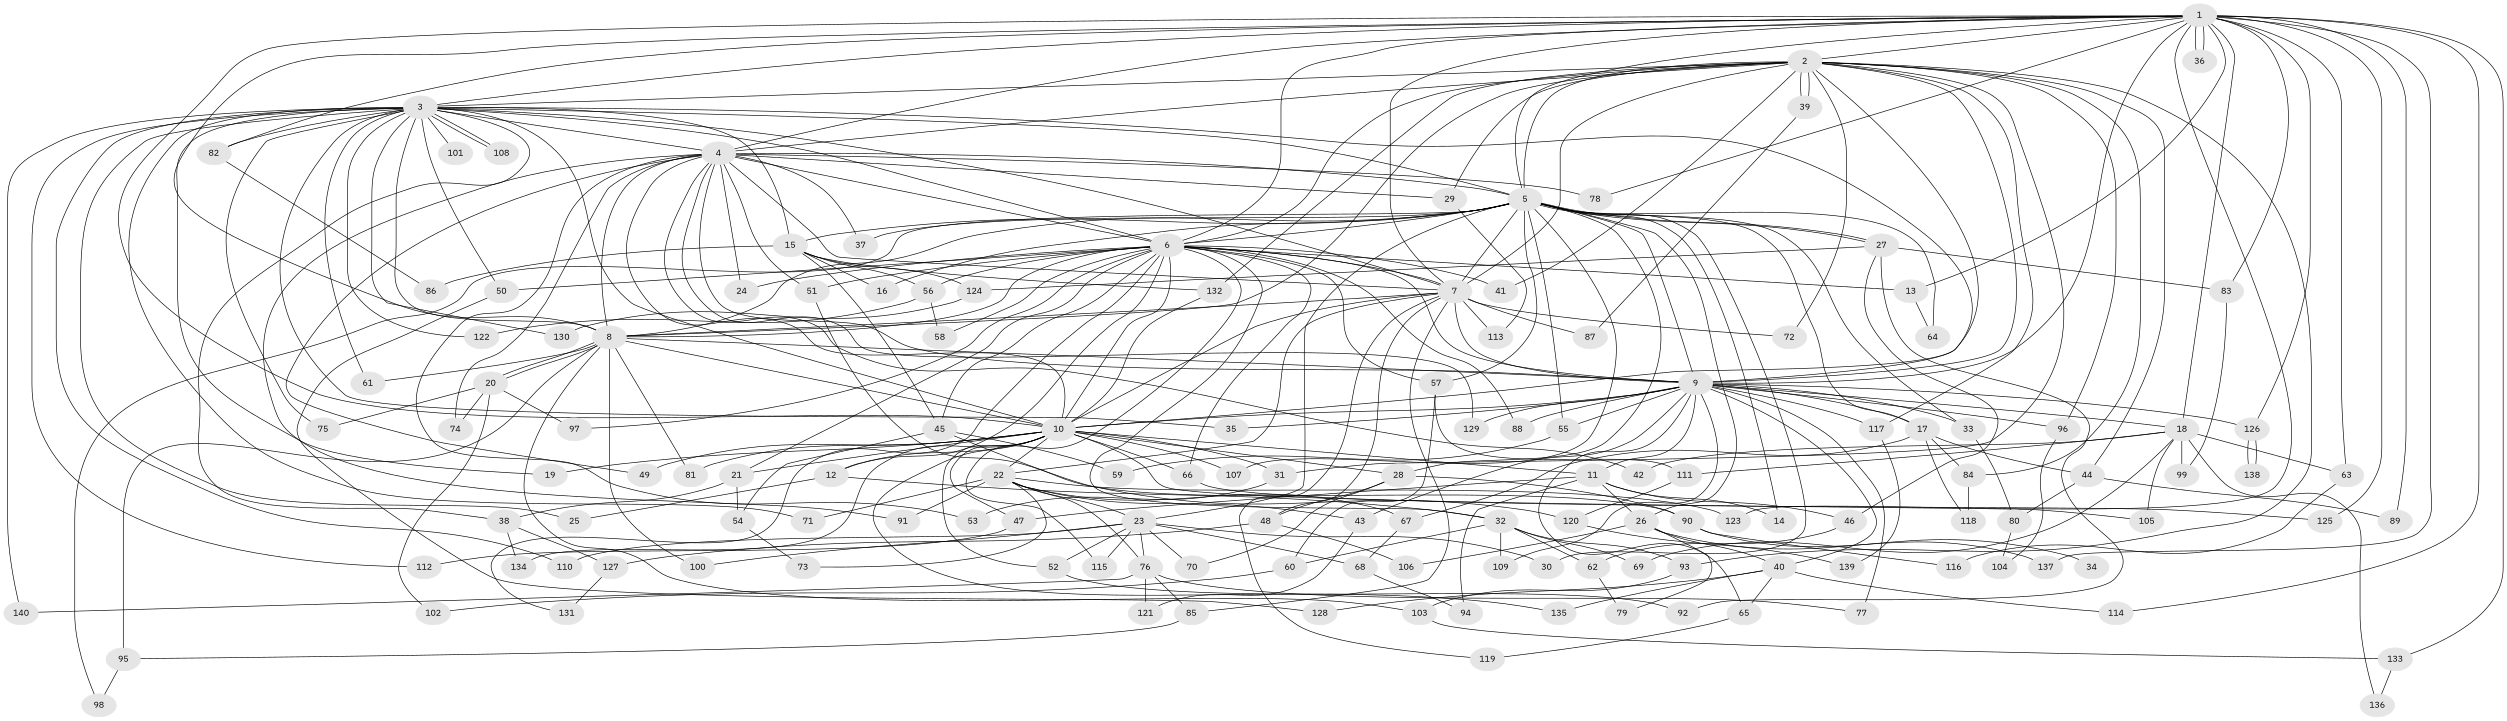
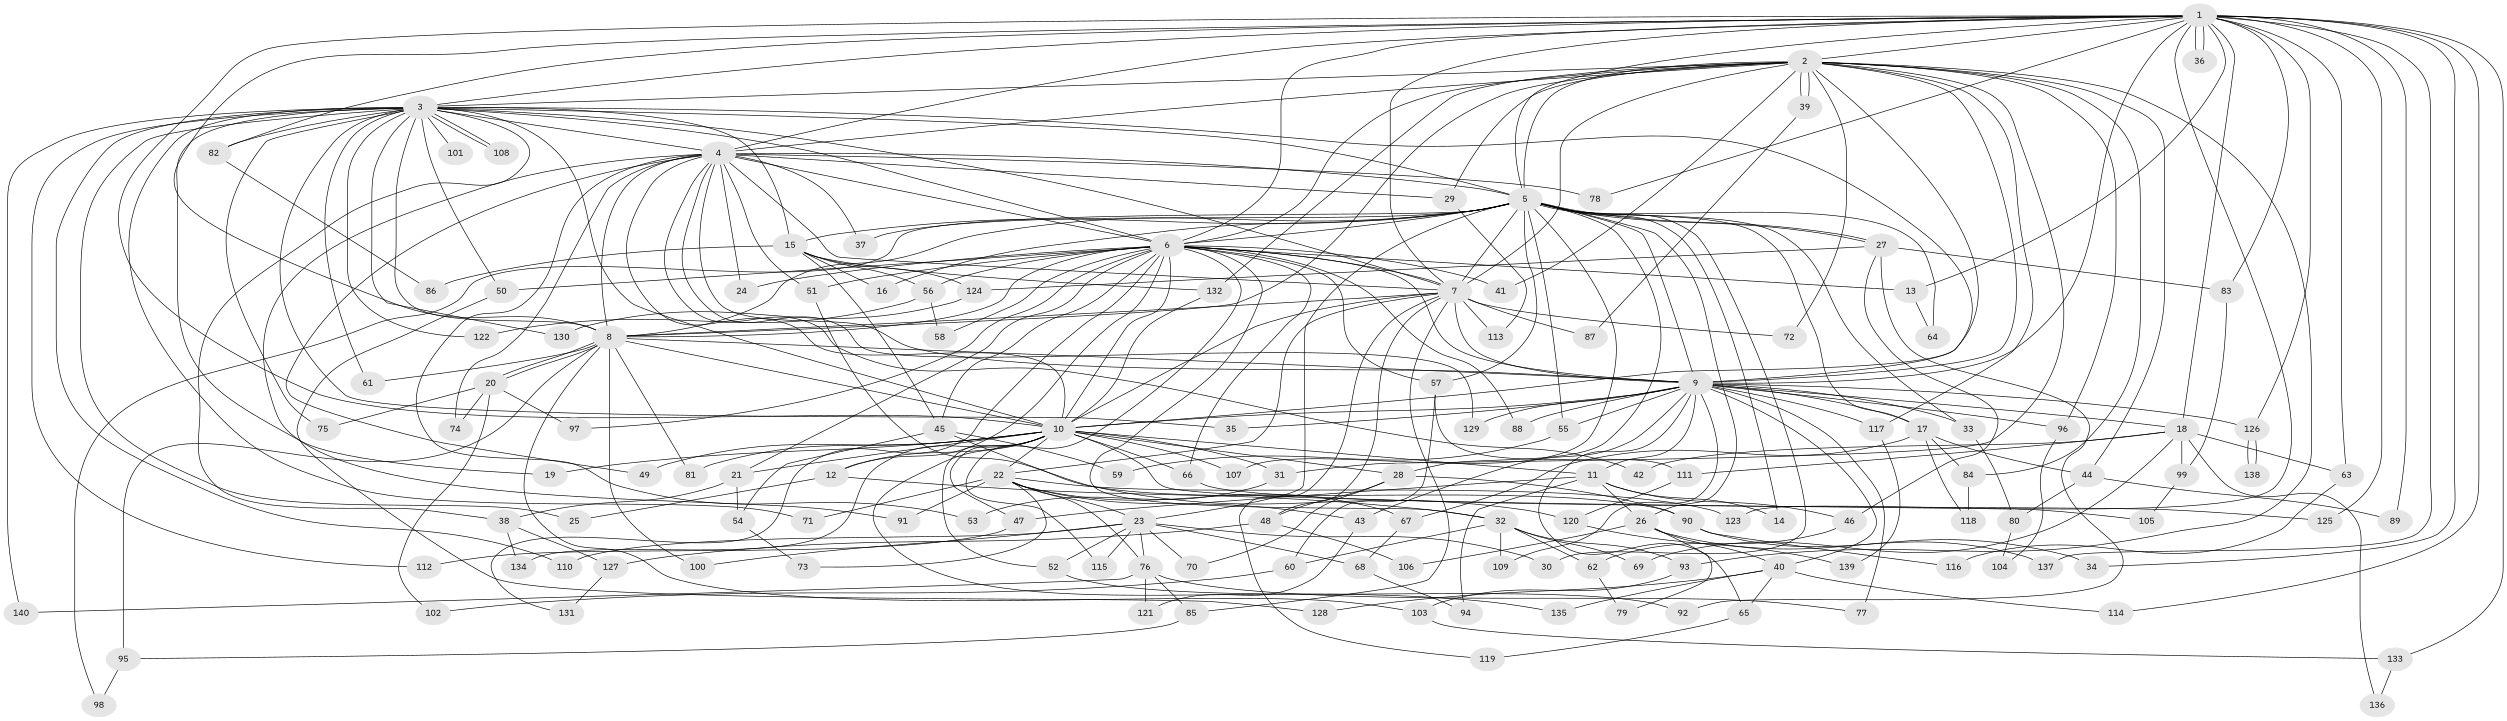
none -> (2455, 344)
(2156, 473) -> (2164, 498)
